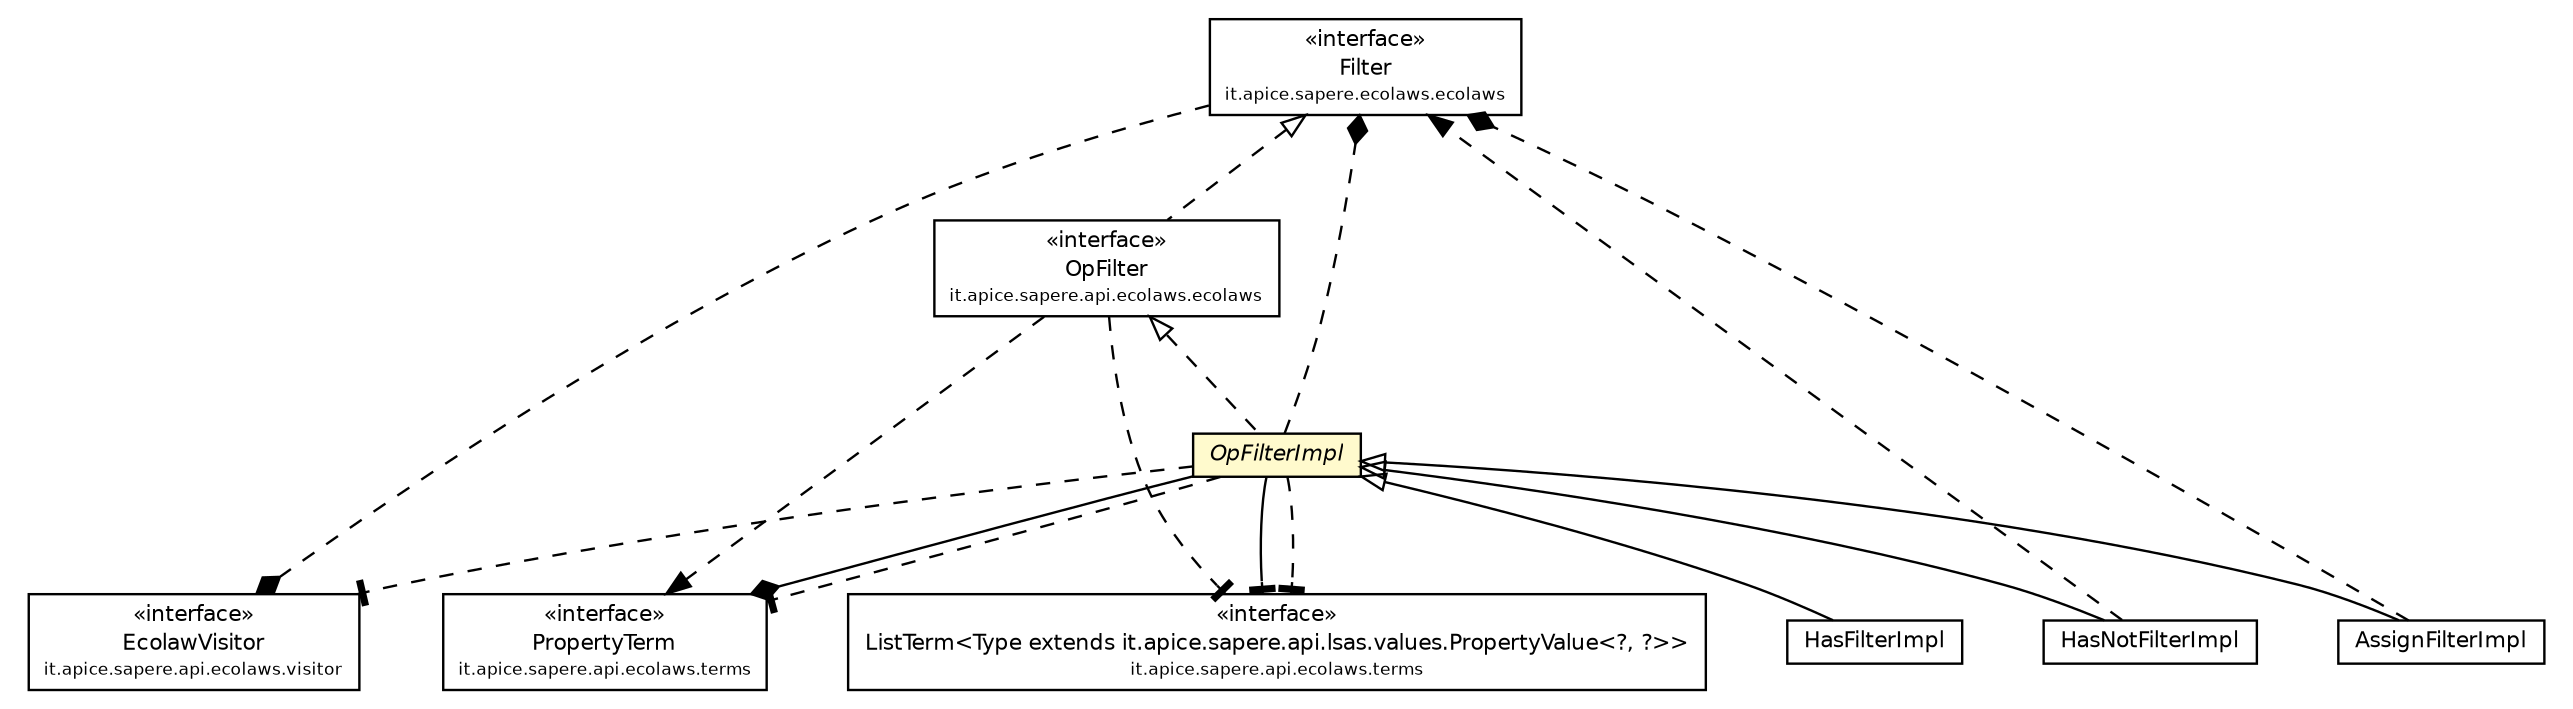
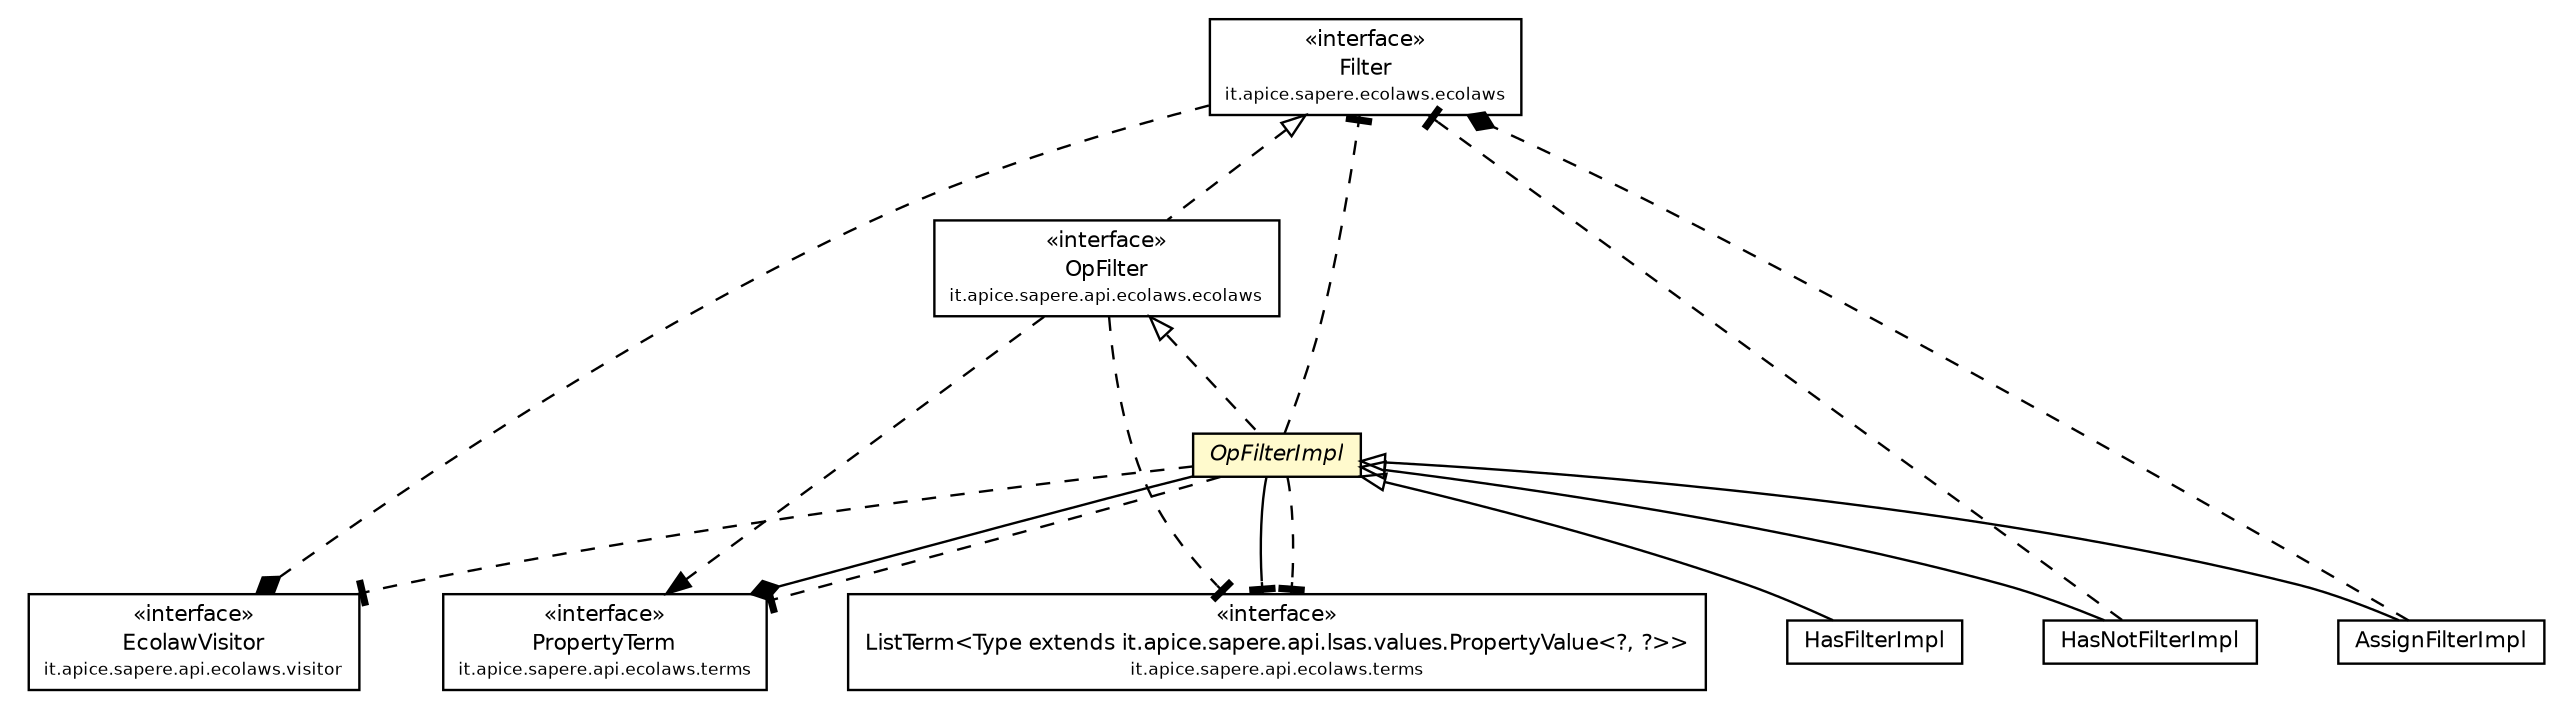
(1328, 291) -> (1330, 283)
(1785, 375) -> (1780, 371)
